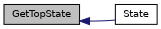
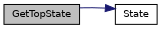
(103, 21) -> (92, 8)
